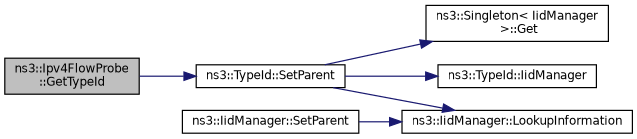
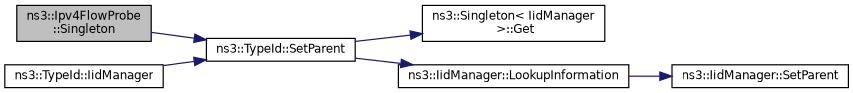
(72, 76) -> (84, 23)
(385, 76) -> (179, 63)
(374, 122) -> (644, 76)
